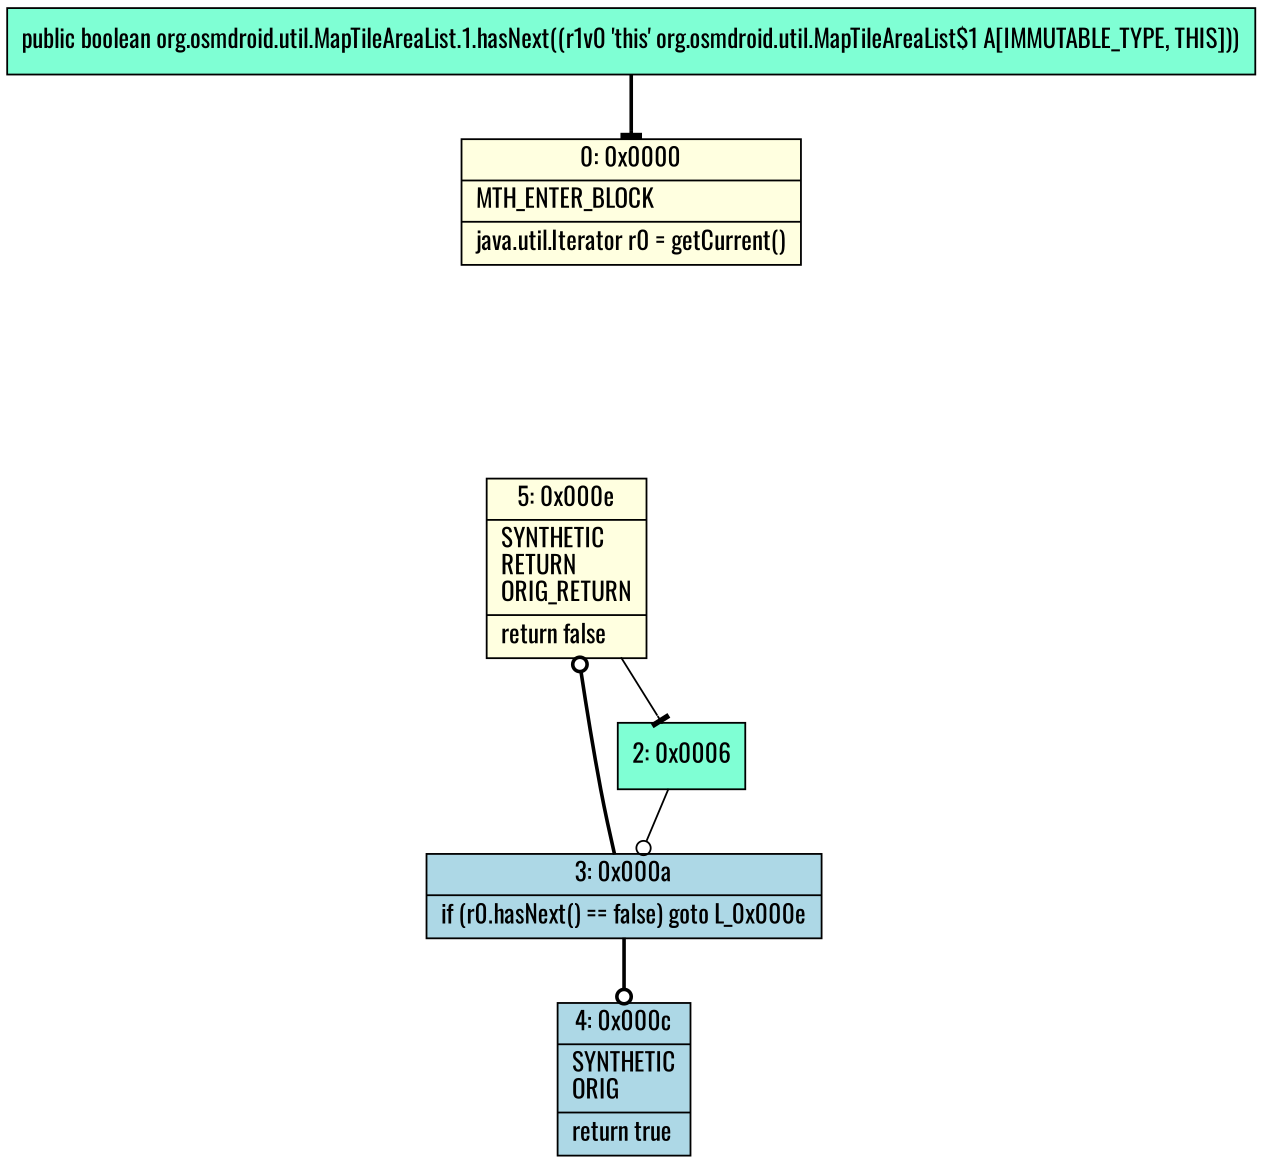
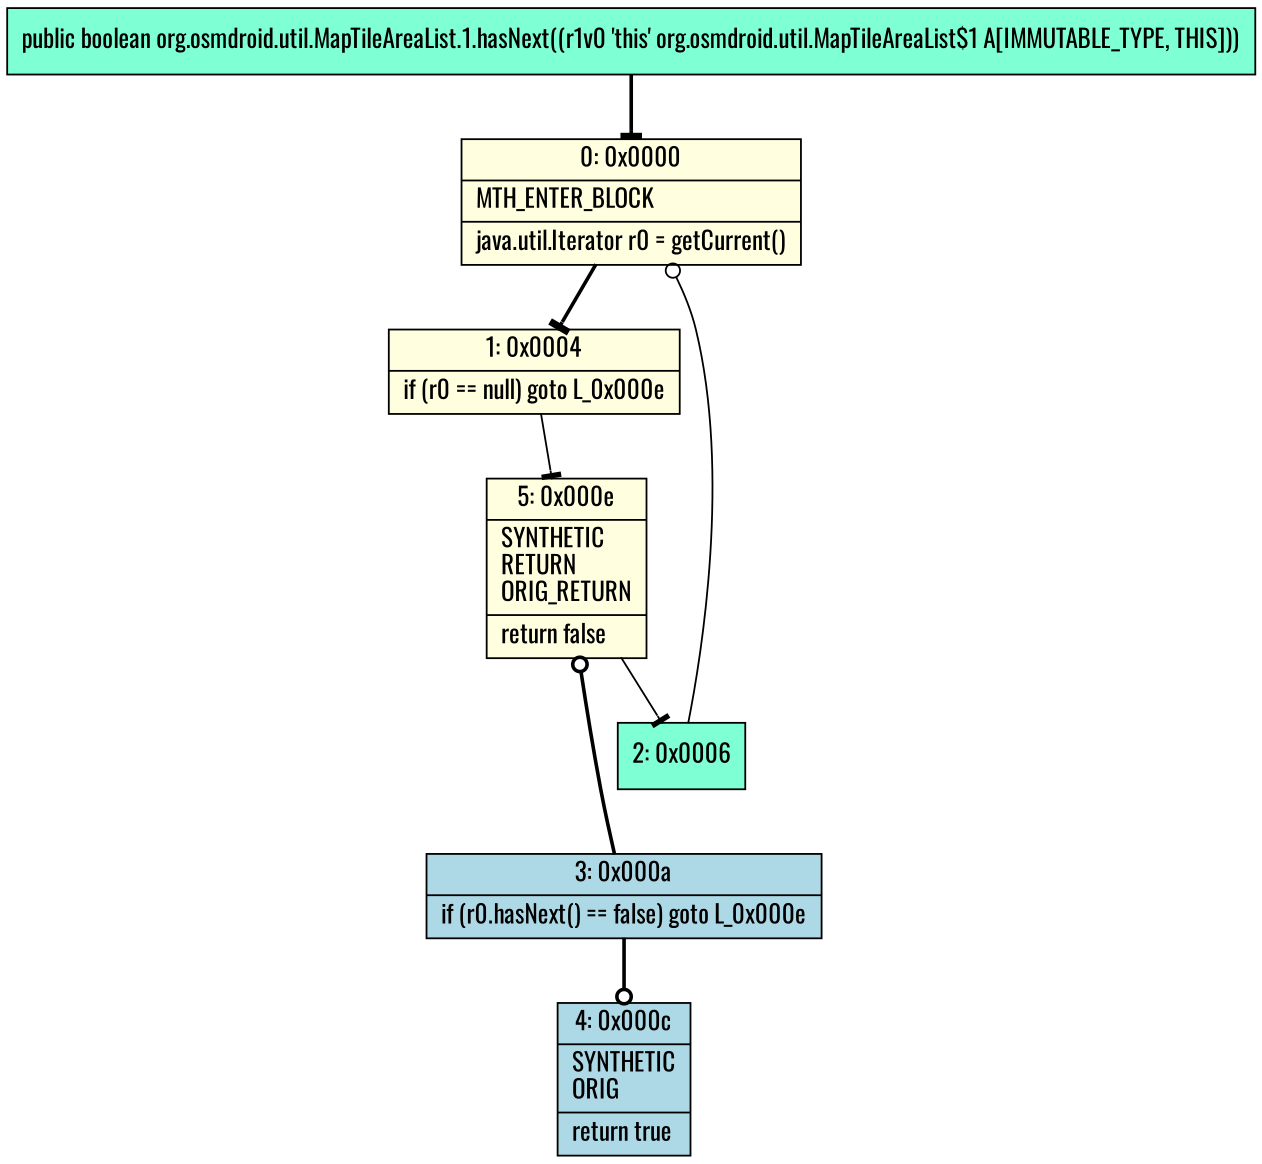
none -> (534, 372)
(658, 815) -> (712, 499)
